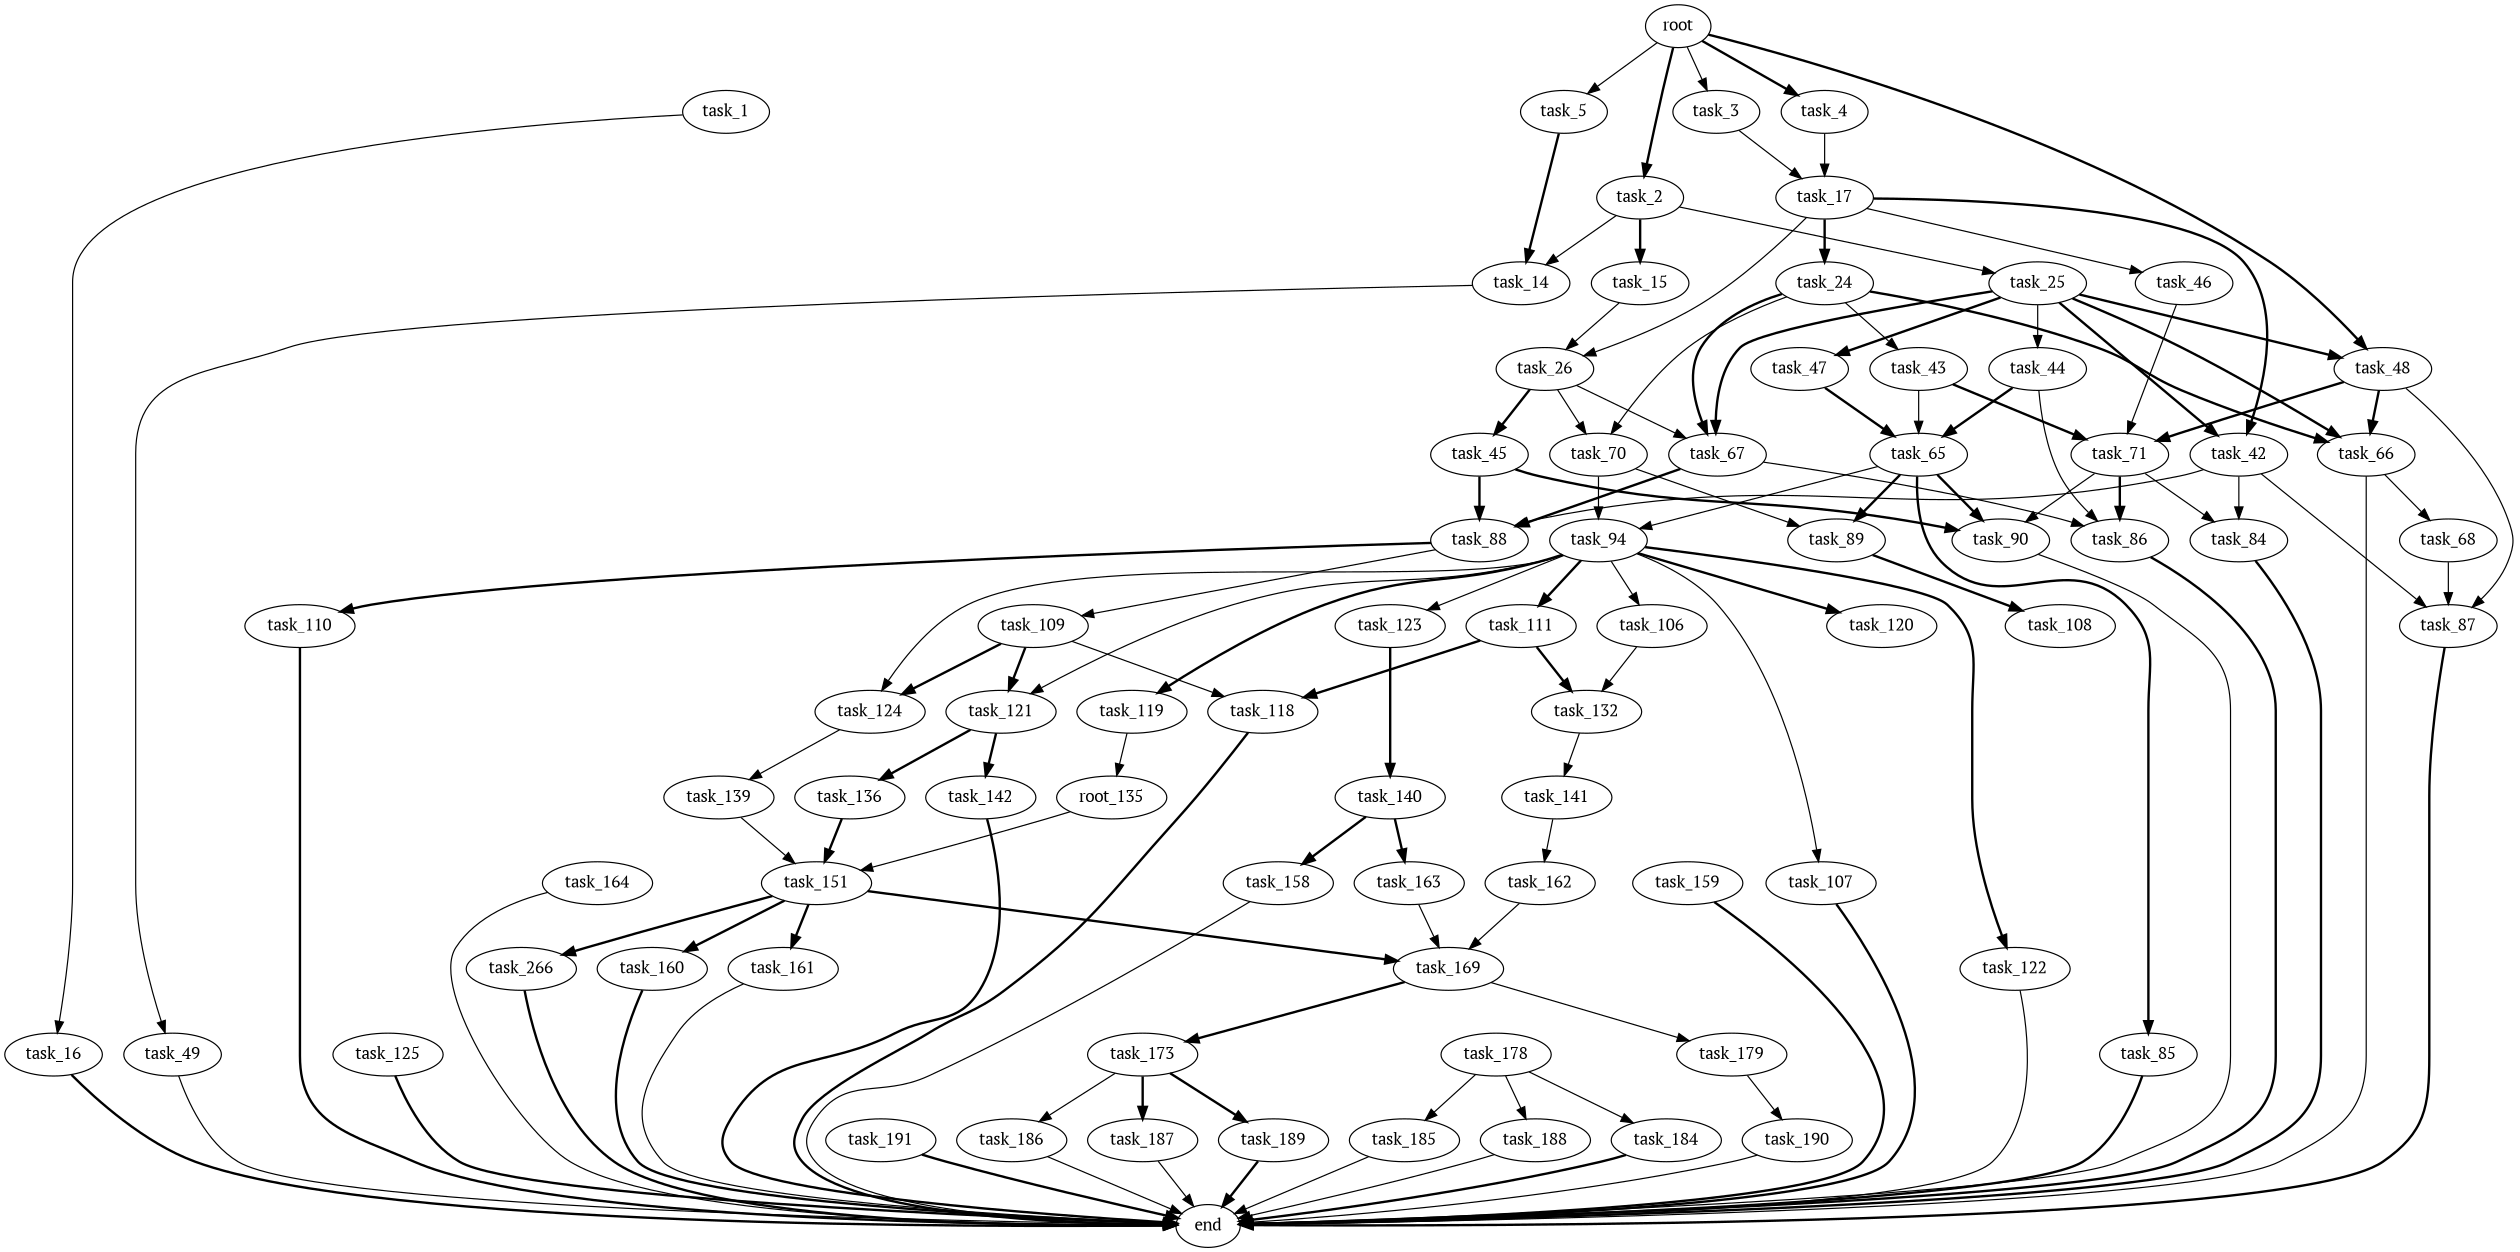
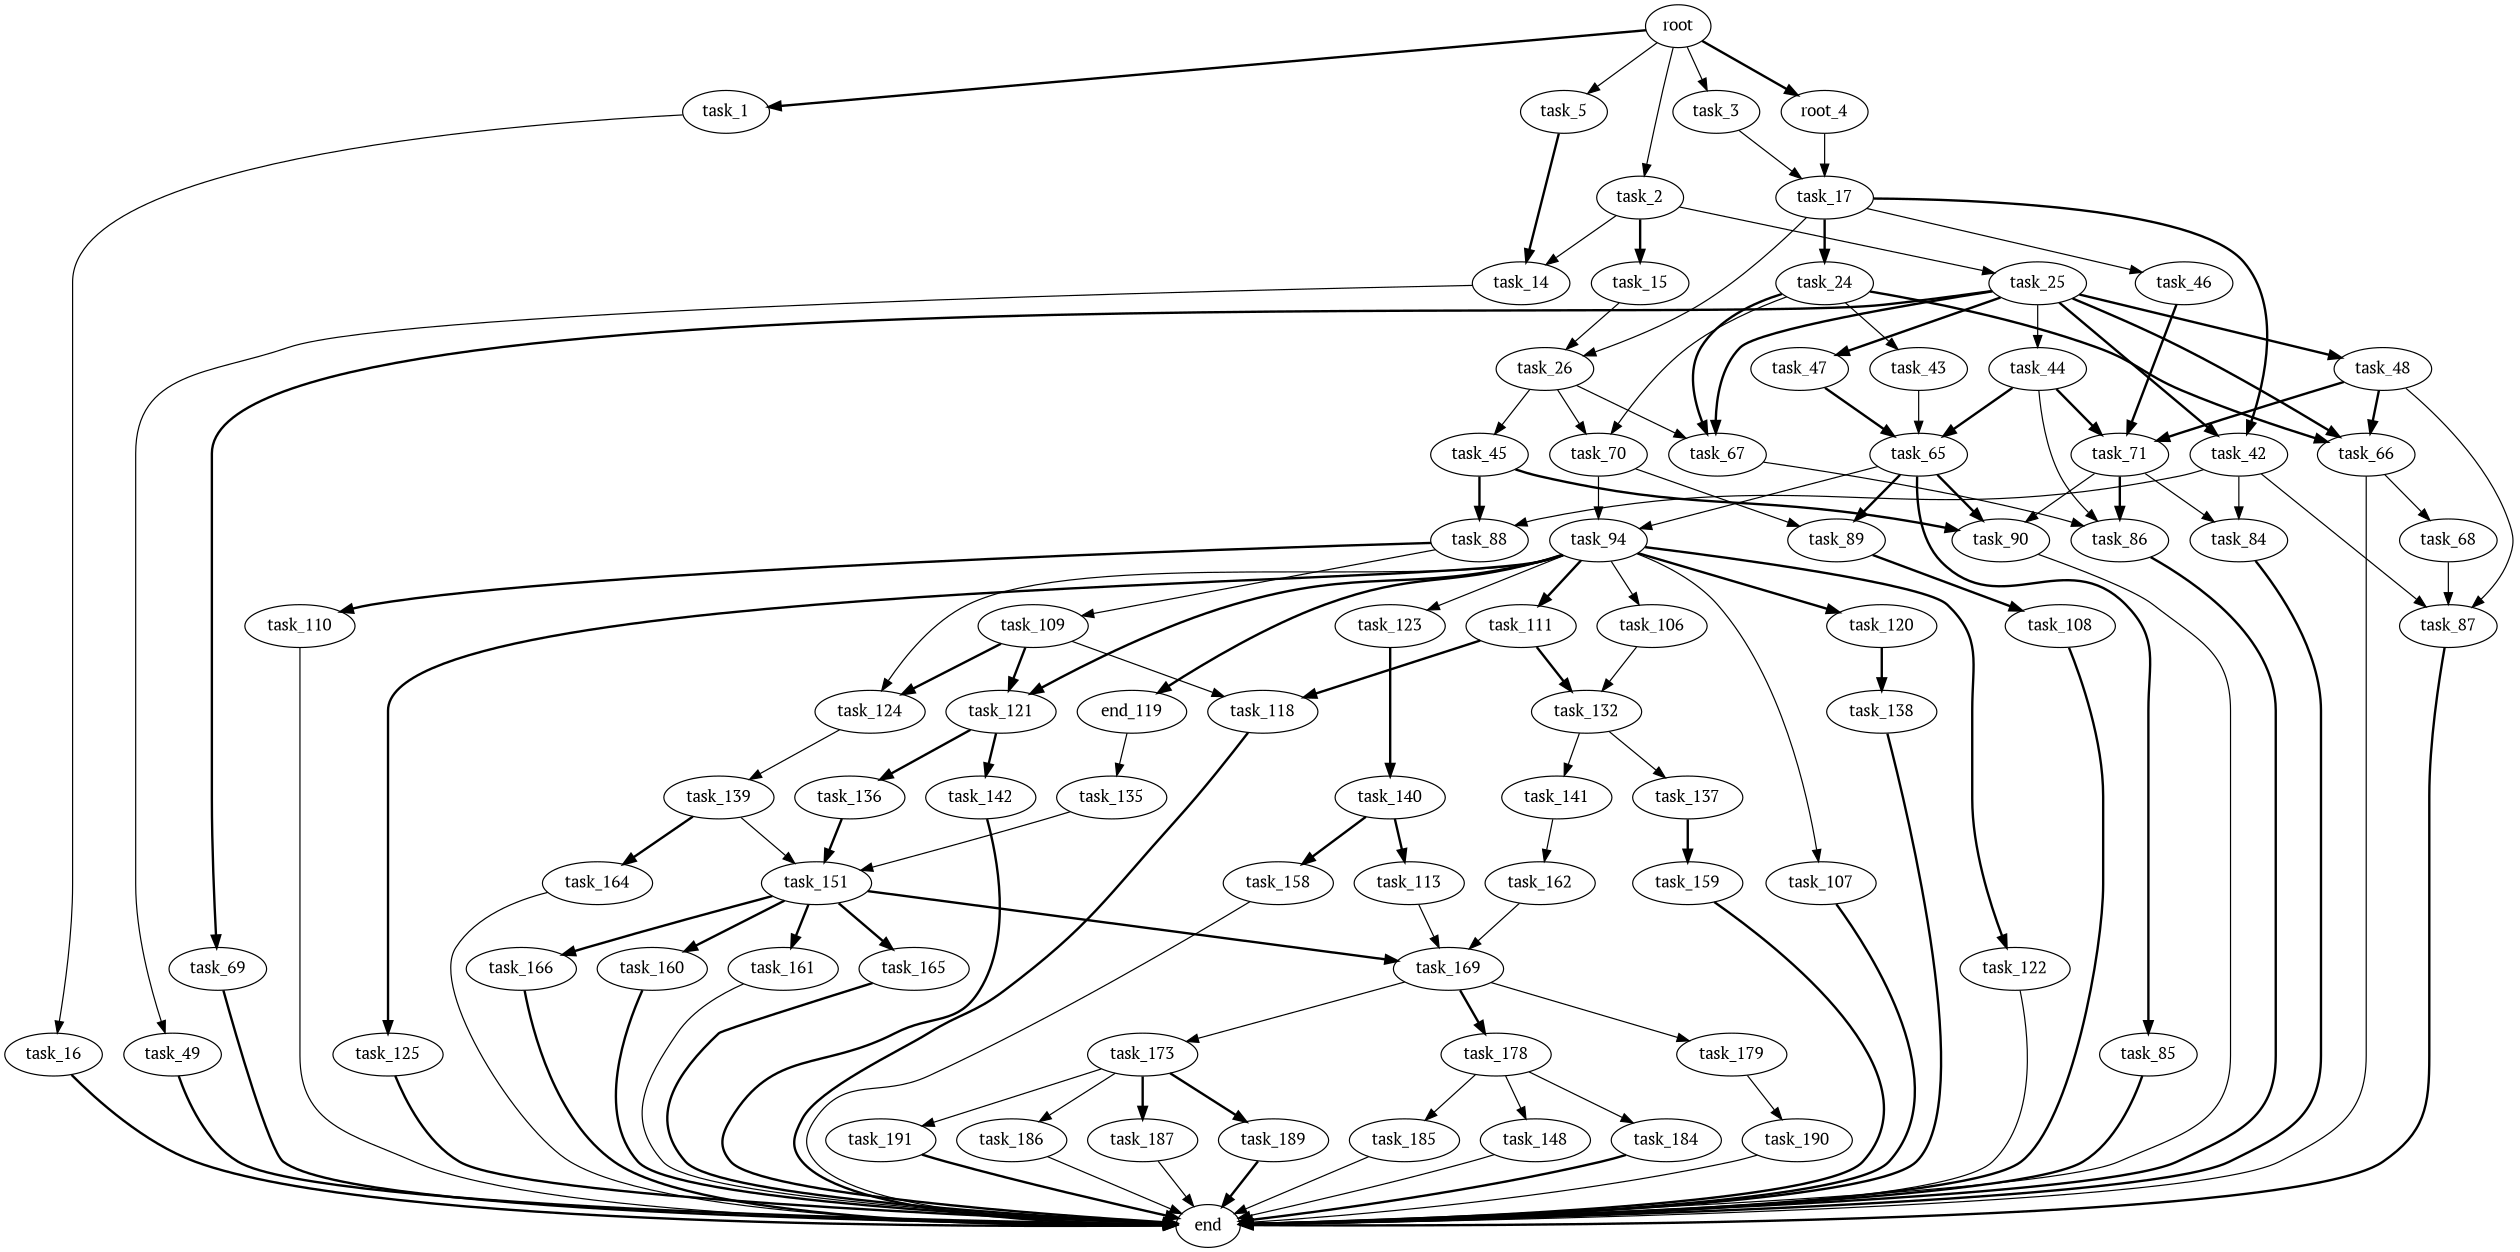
(1659, 106) -> (1659, 106)
(1825, 112) -> (1825, 112)
(2052, 149) -> (1213, 68)
(2154, 363) -> (2154, 363)
(1516, 407) -> (1516, 407)
(2013, 409) -> (2074, 407)
(1589, 501) -> none
(1294, 590) -> (1294, 590)
none -> (810, 606)
(1132, 712) -> (1132, 712)
none -> (1882, 712)
(1112, 797) -> (1112, 797)
none -> (1688, 797)
none -> (663, 837)
(1409, 883) -> (1409, 883)
none -> (218, 969)
(521, 969) -> (521, 969)
none -> (914, 969)
none -> (1469, 1007)
(1301, 1010) -> (1301, 1010)
none -> (1017, 1096)
(1535, 1140) -> (1535, 1140)
none -> (2002, 1169)
(500, 1185) -> (500, 1185)
(568, 1205) -> (646, 1209)
